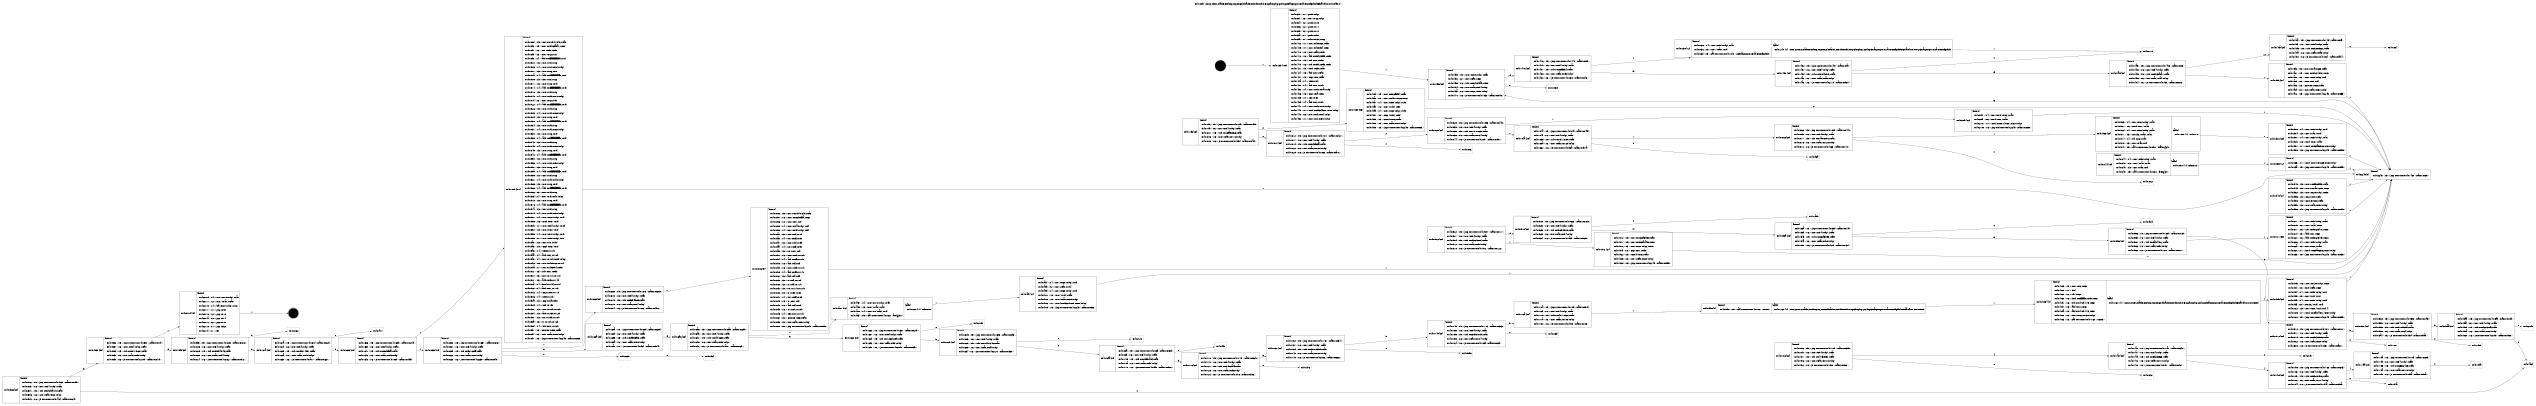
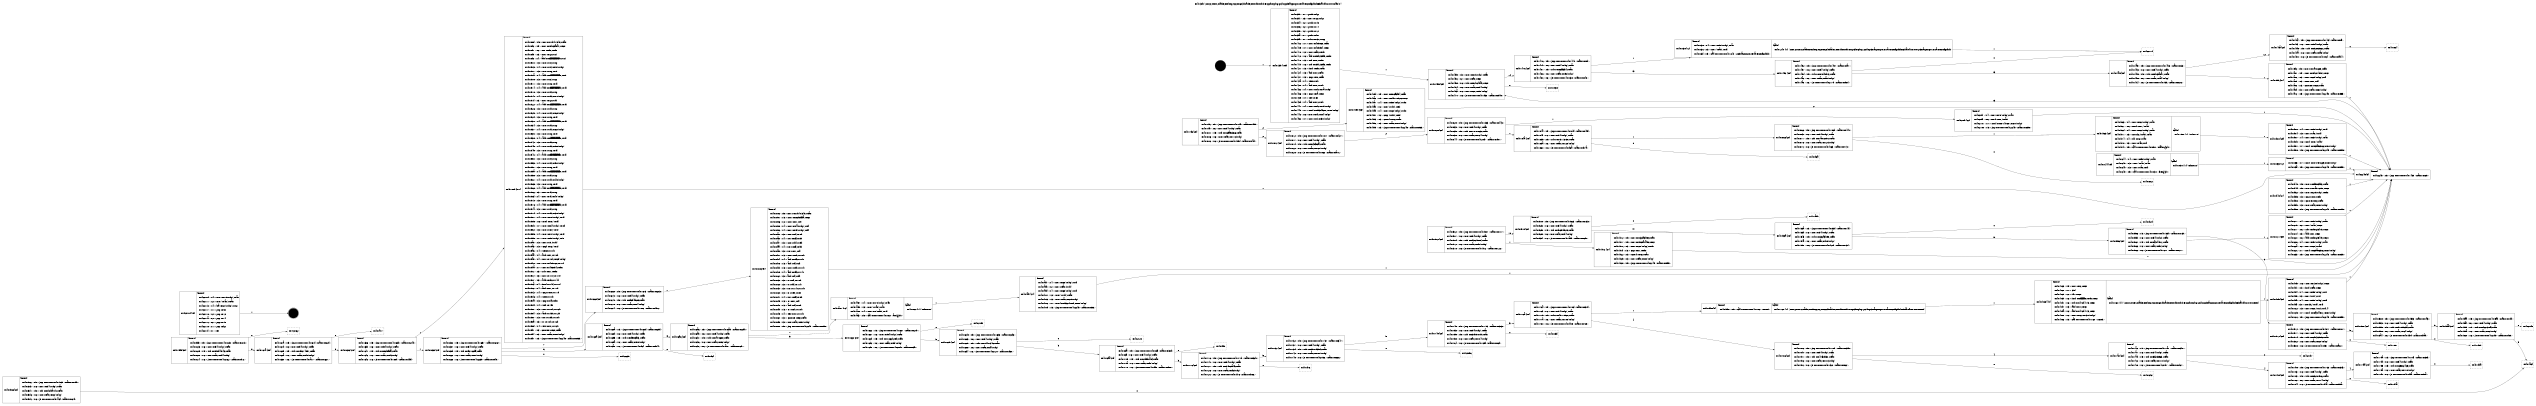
(1466, 150) -> none
none -> (1682, 335)
(126, 350) -> none
(666, 356) -> (682, 354)
